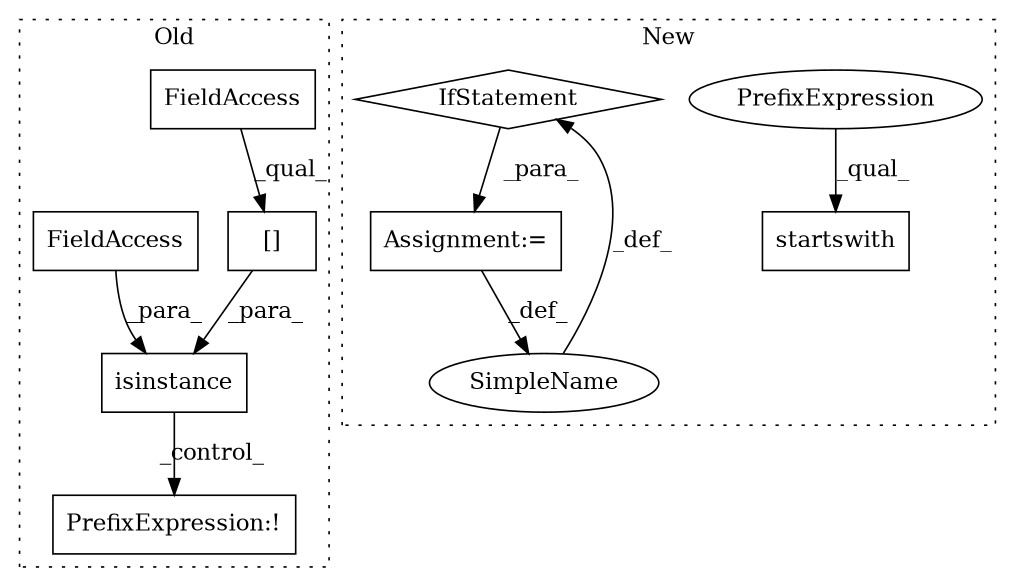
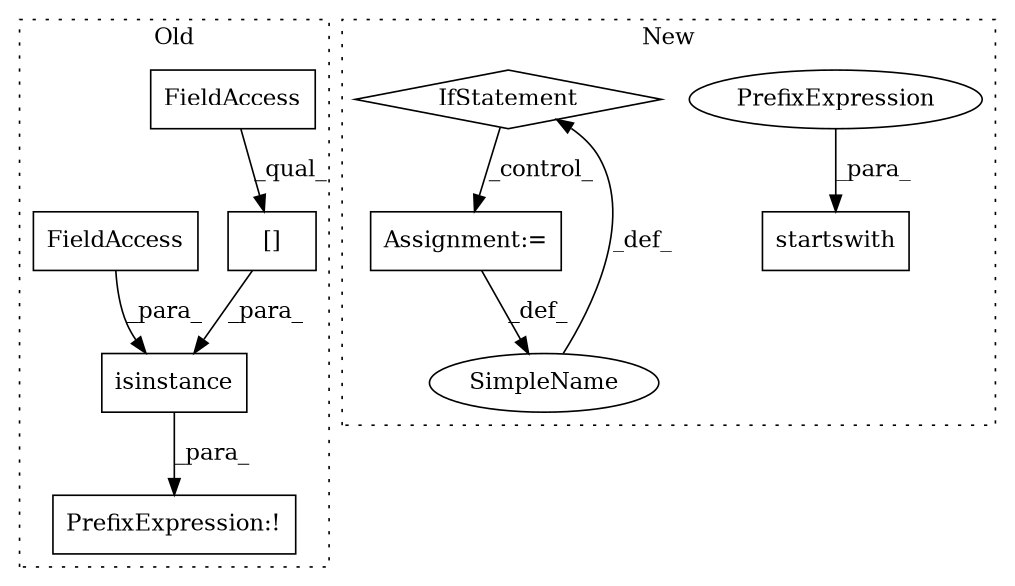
(541, 170) -> (541, 170)
(873, 170) -> (873, 170)
(212, 454) -> (212, 454)
